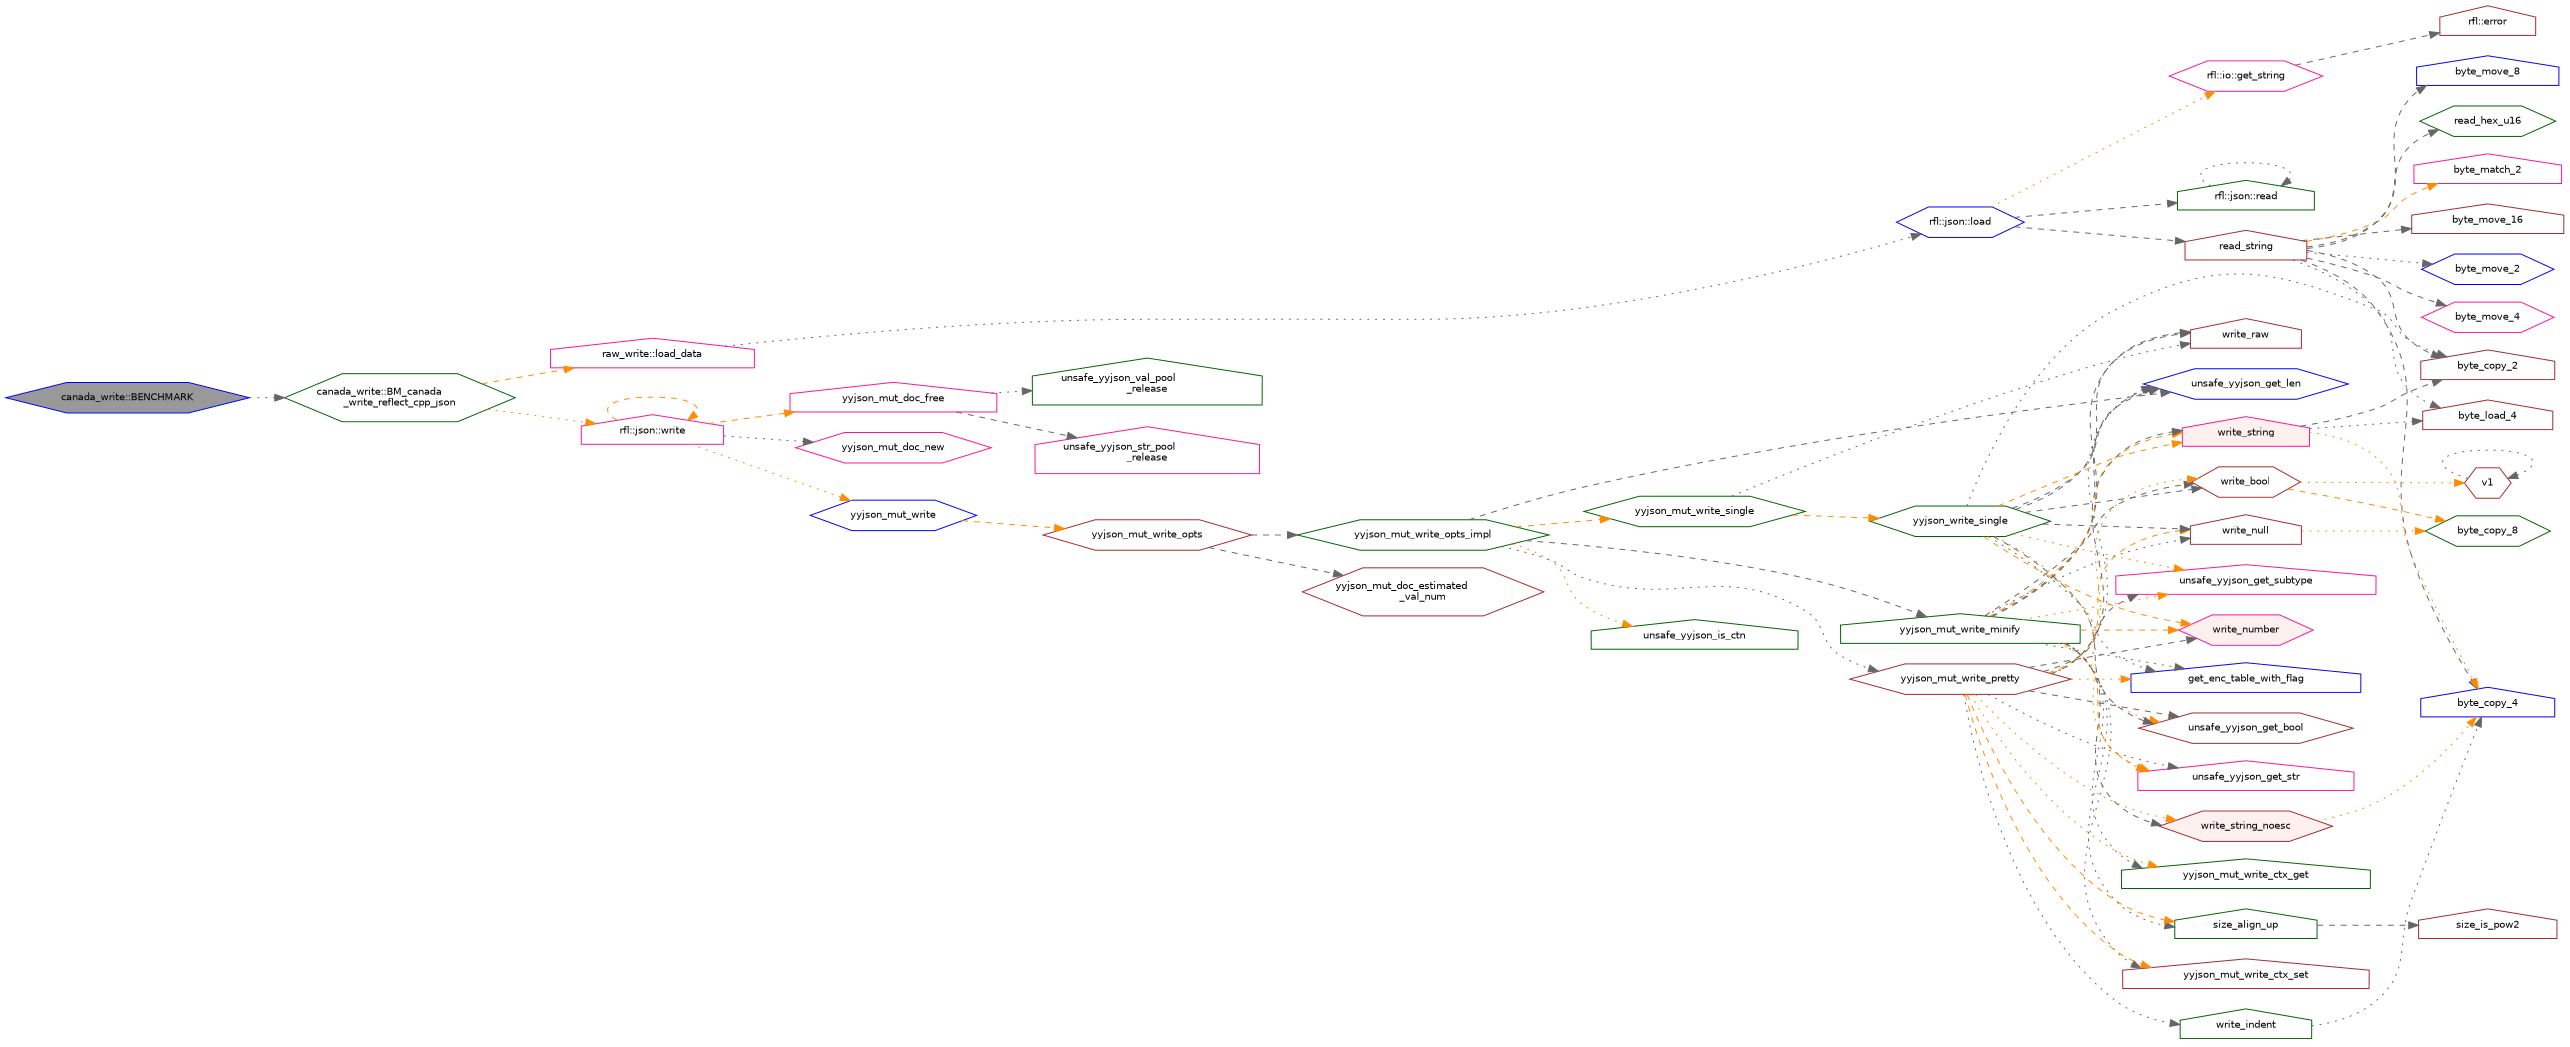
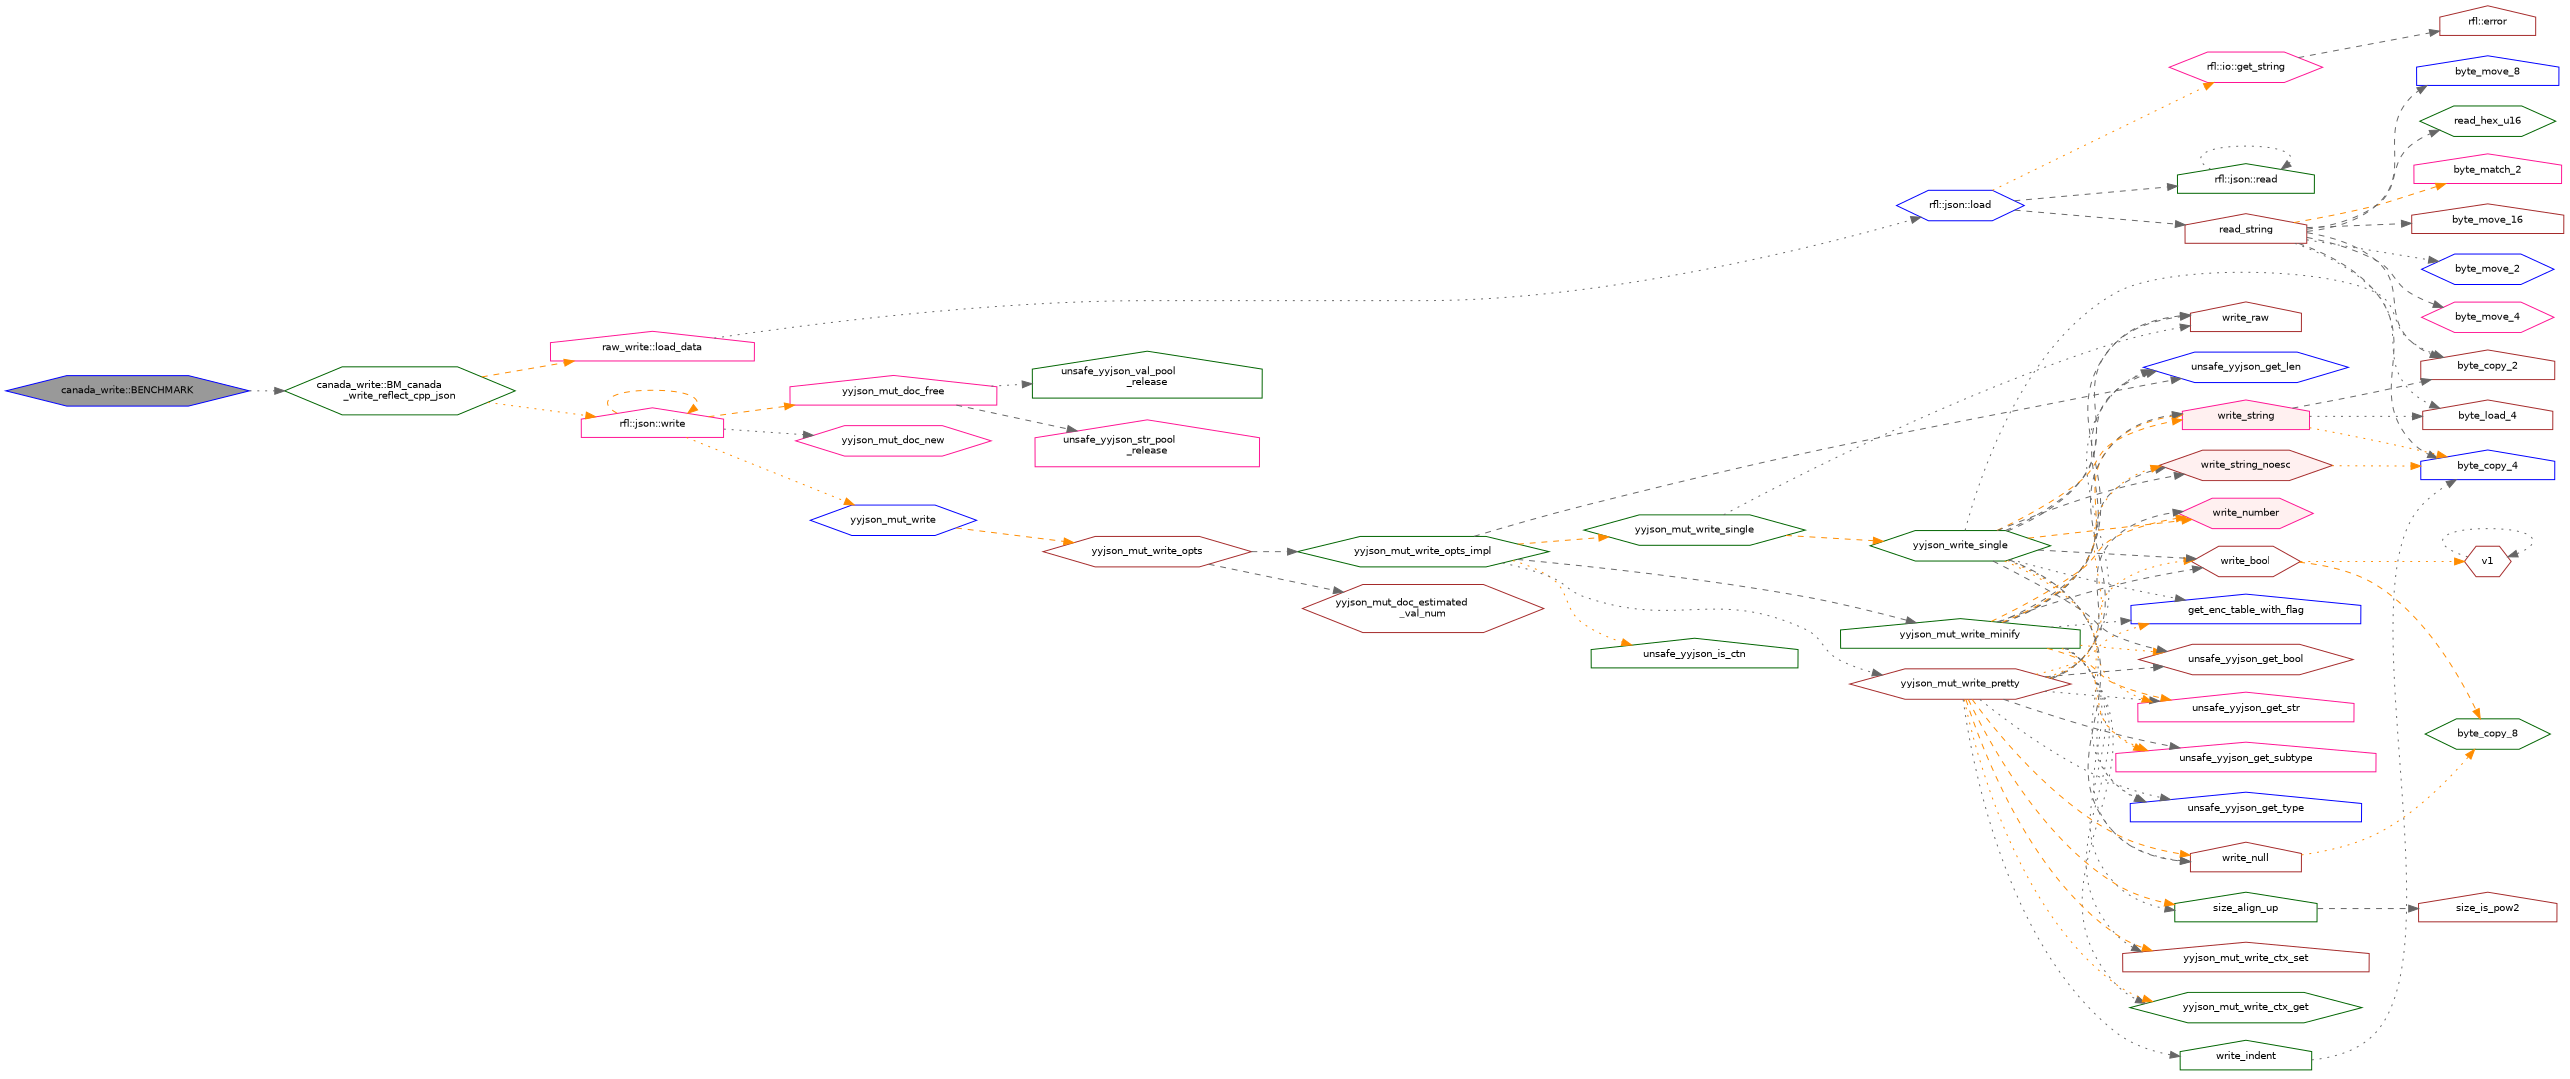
none -> (2084, 498)
none -> (2246, 809)
(2246, 875) -> (2246, 1008)
